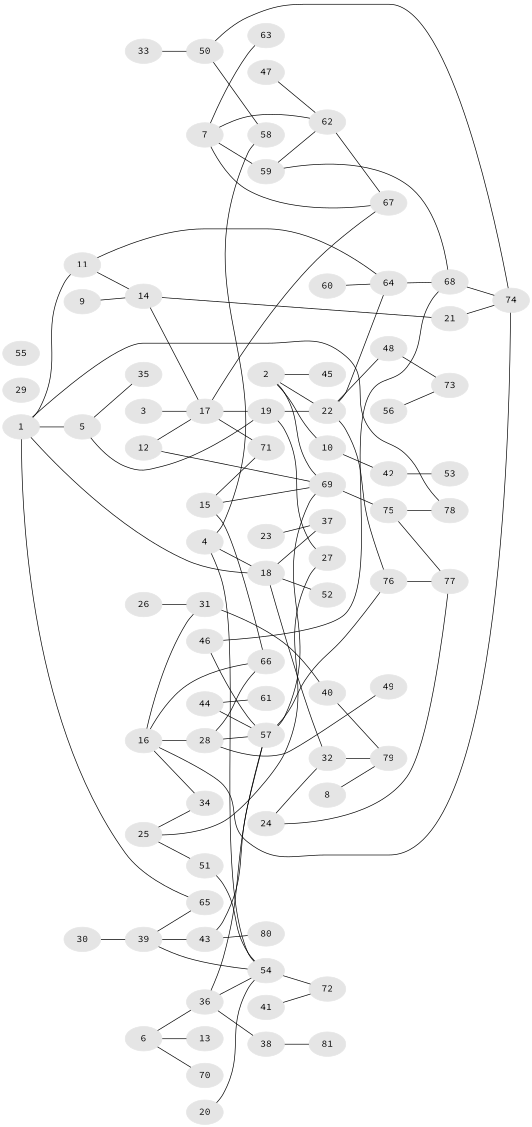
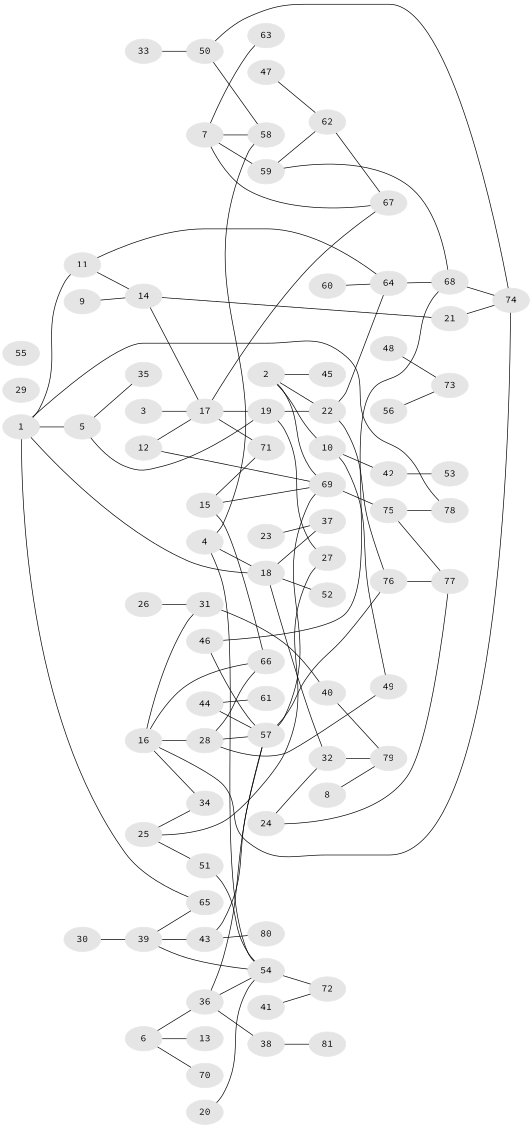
(264, 115) -> (236, 135)
(355, 383) -> none
none -> (366, 564)
